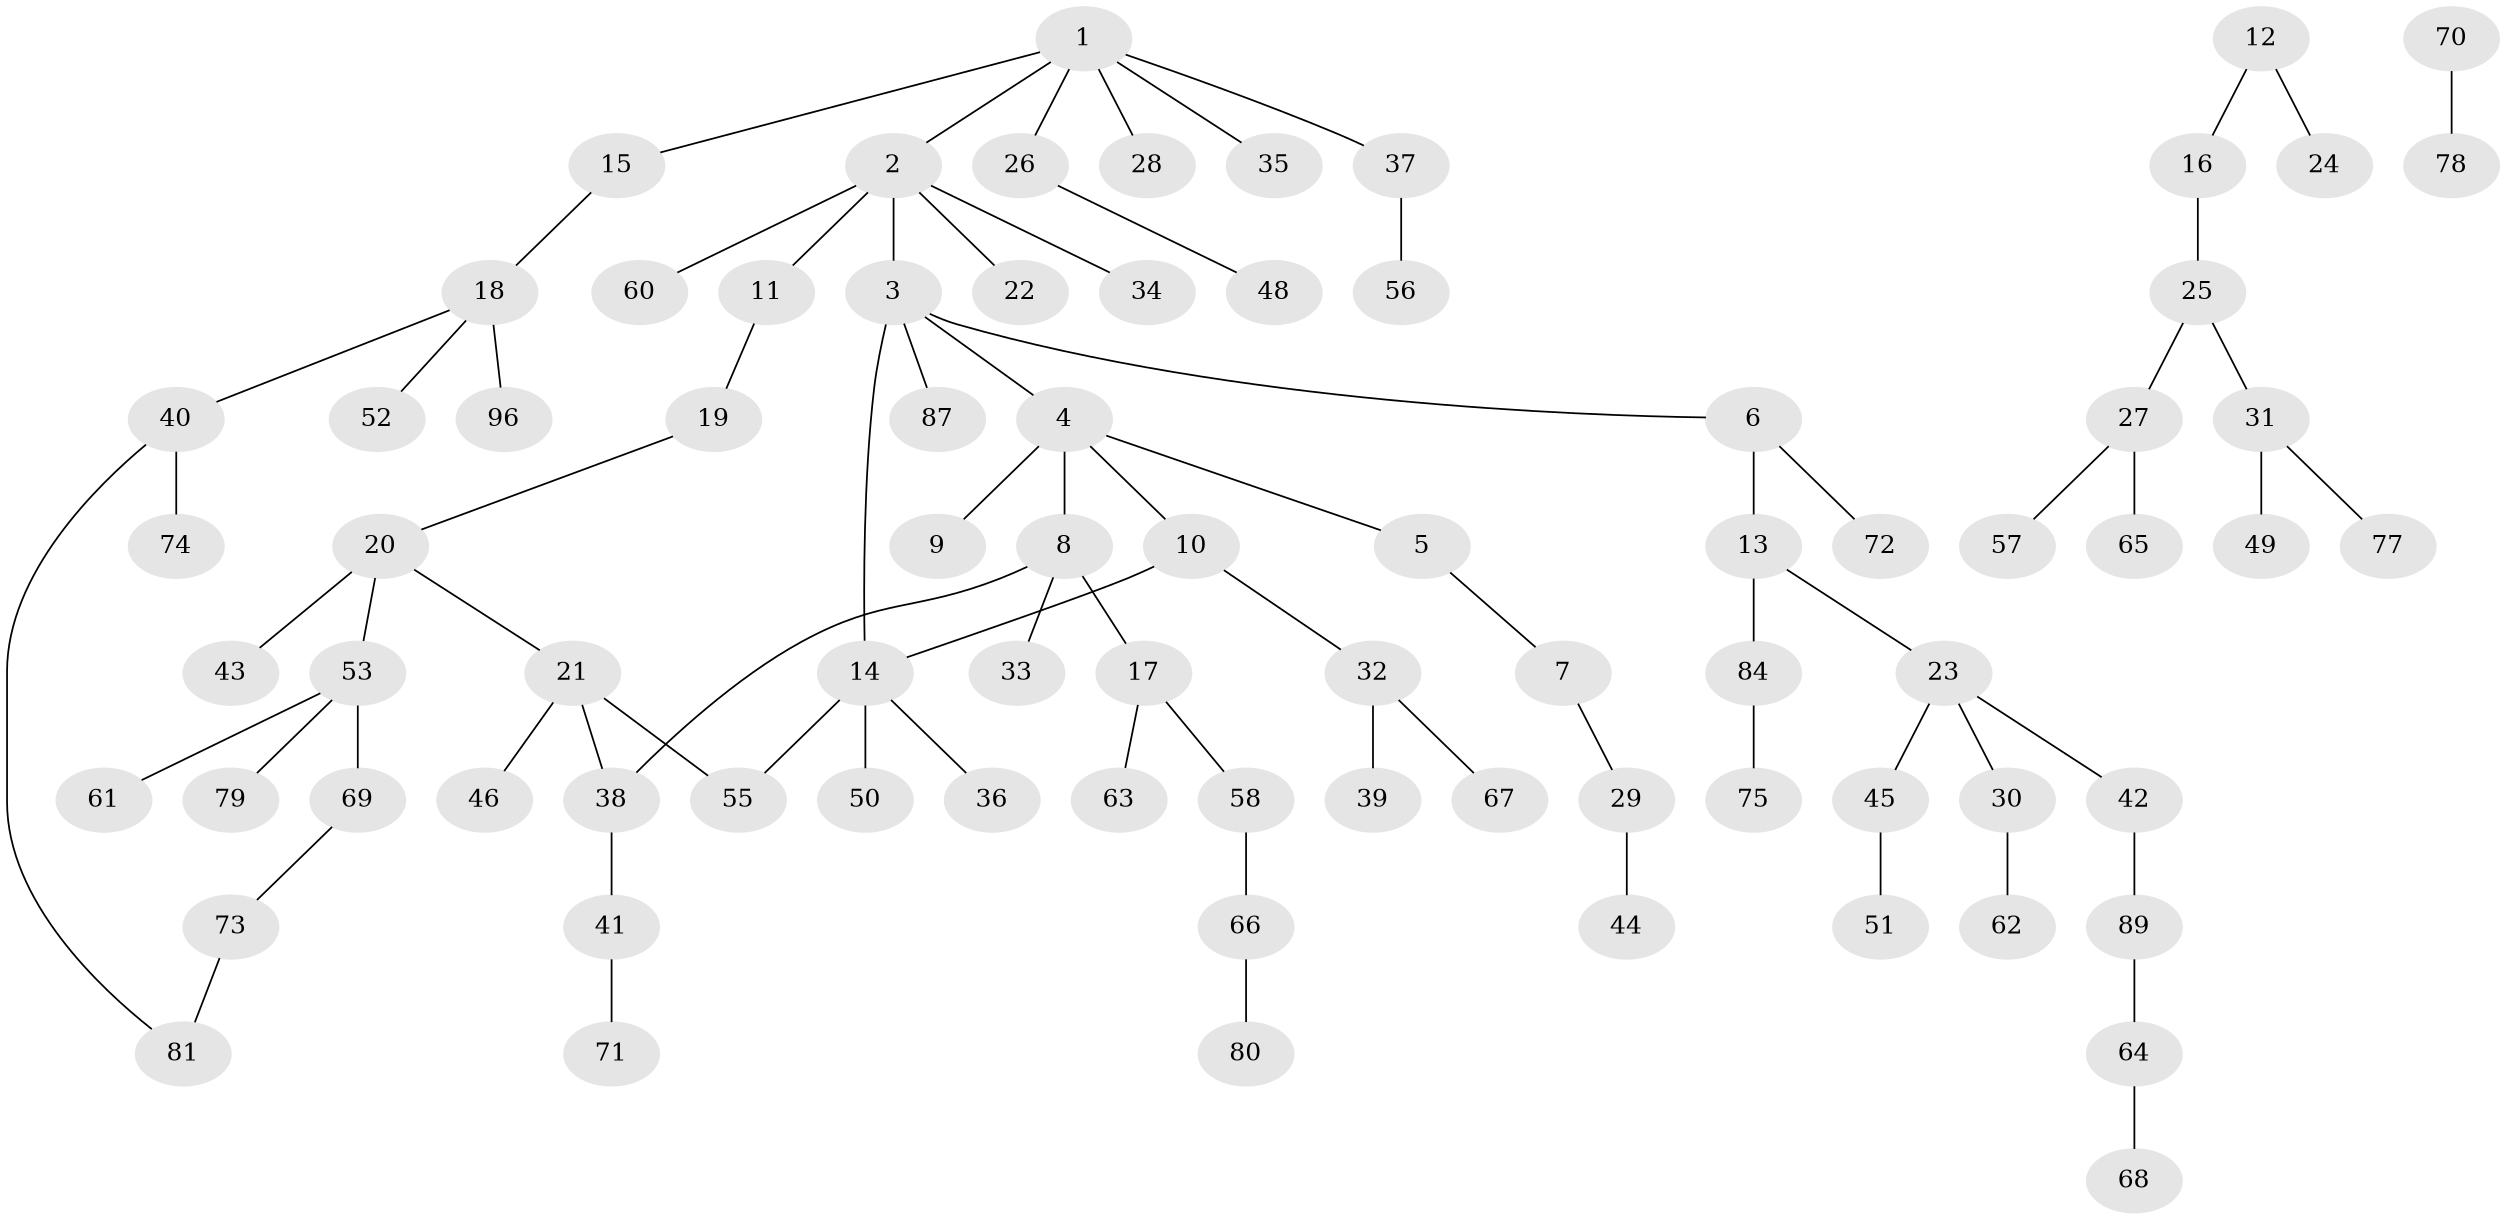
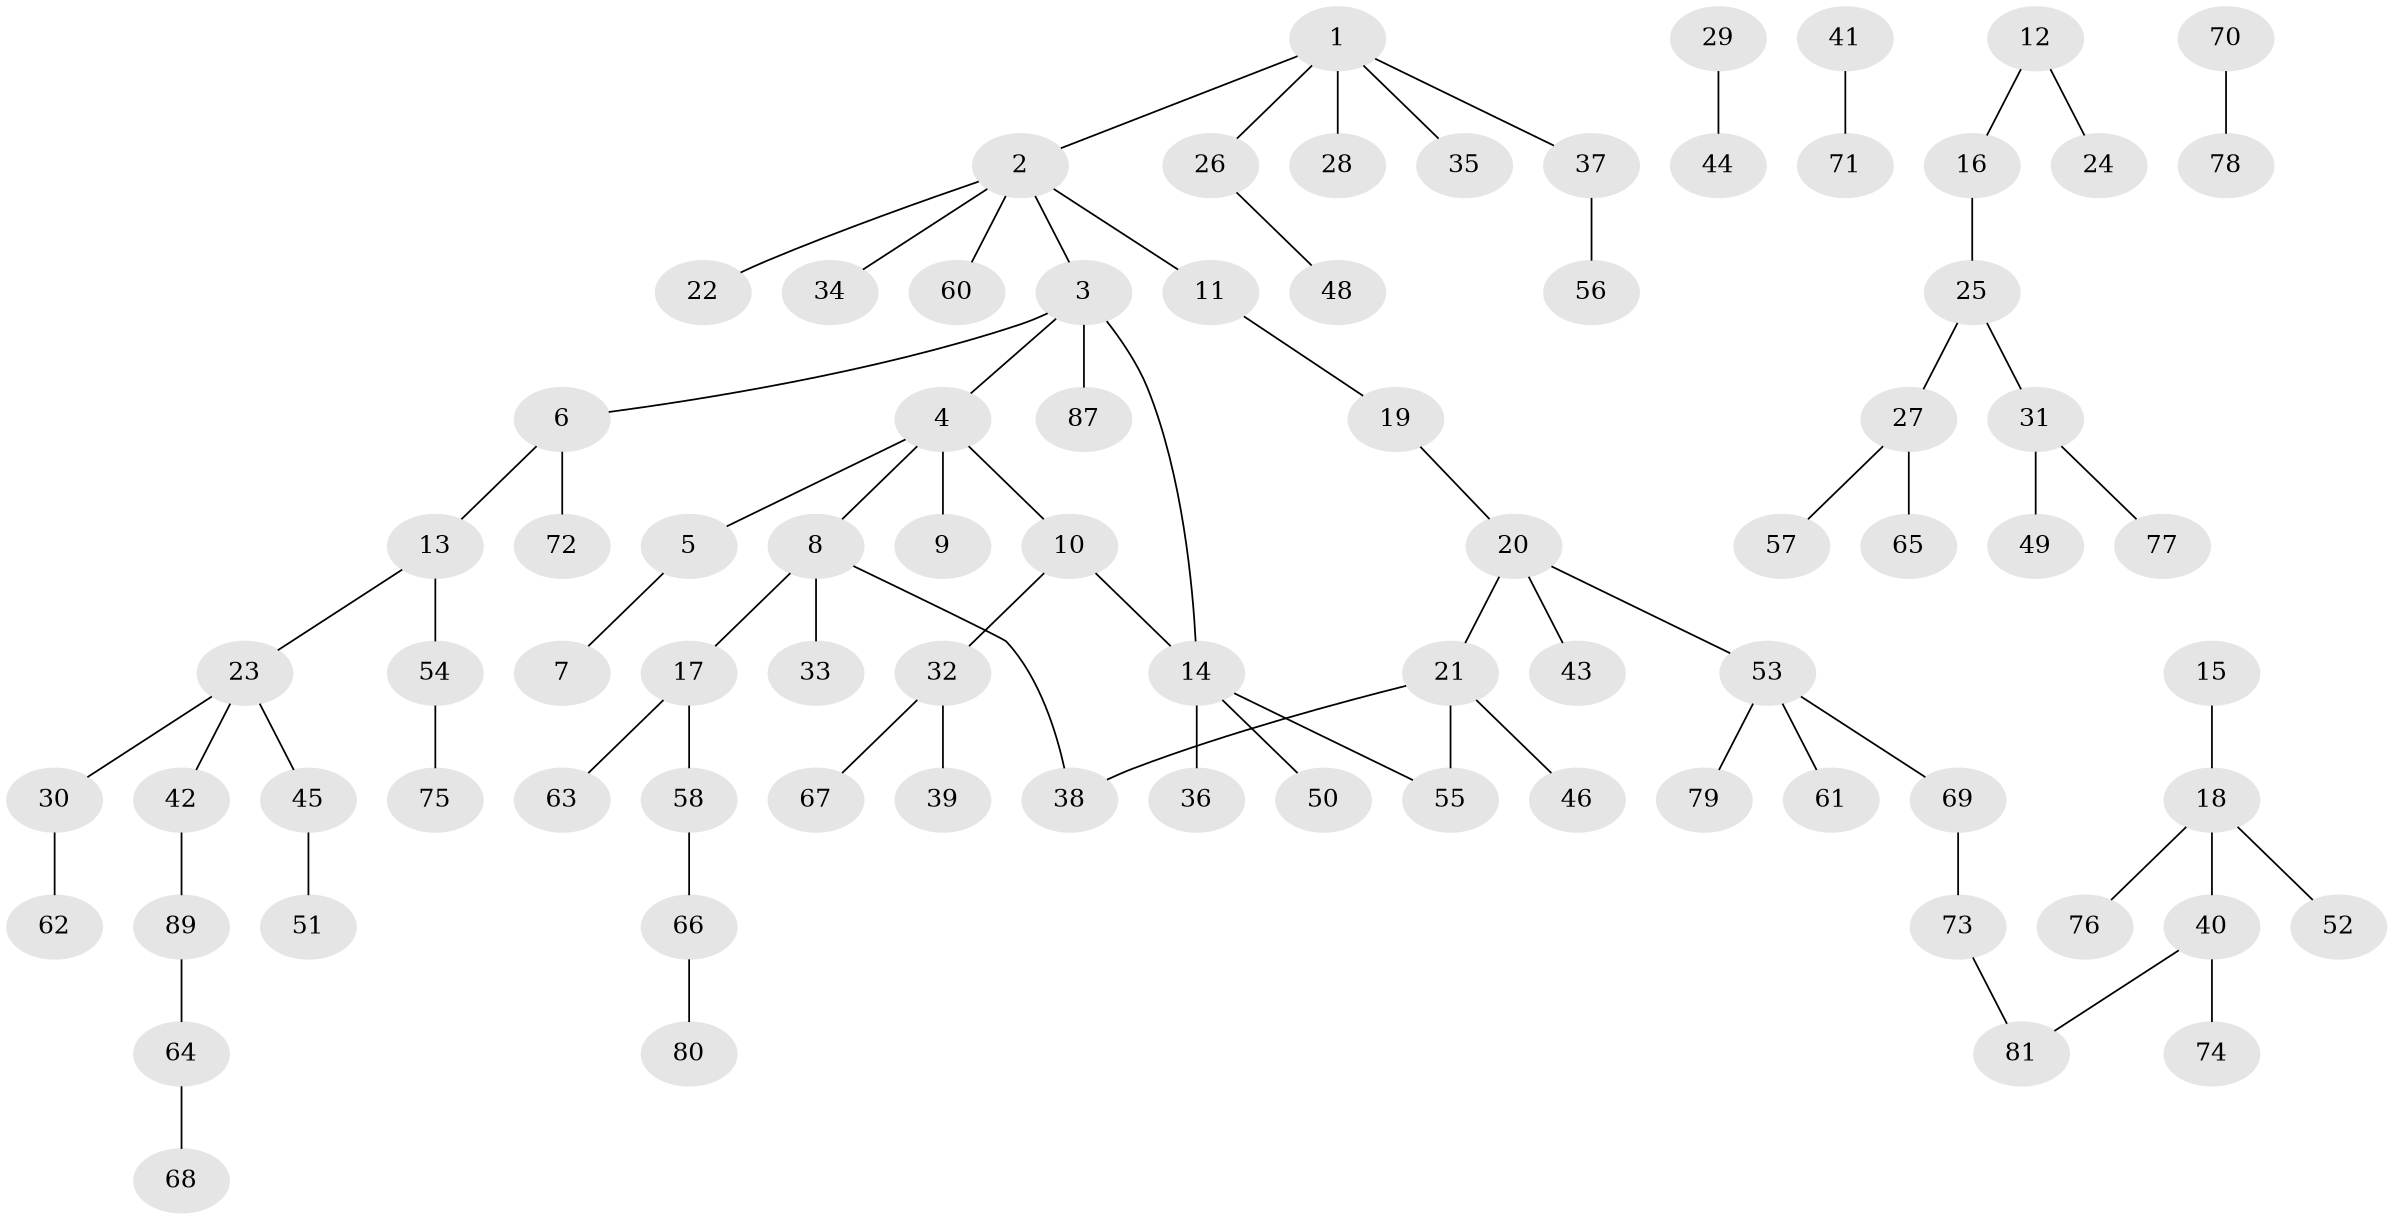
(850, 102) -> none
(504, 419) -> (2085, 927)
(1754, 673) -> (435, 673)
(1595, 737) -> none
(612, 864) -> none
